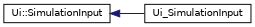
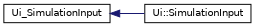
(132, 14) -> (132, 14)
